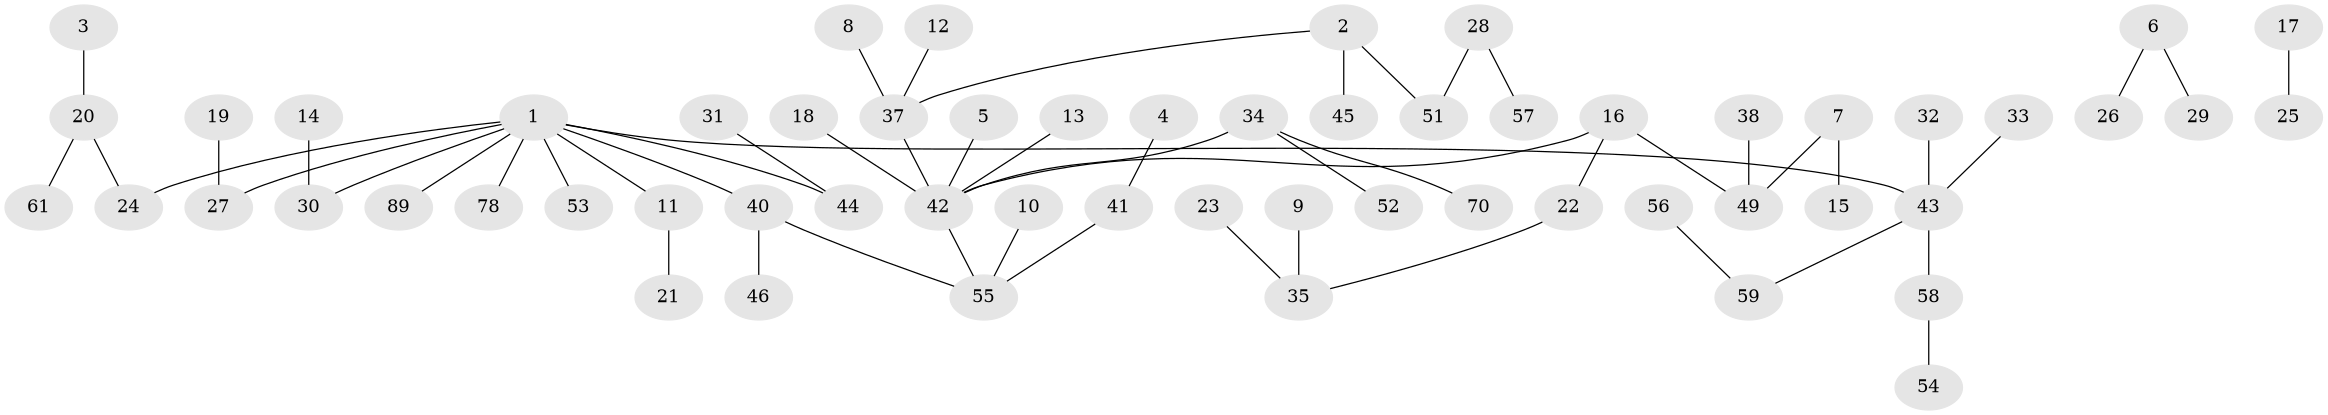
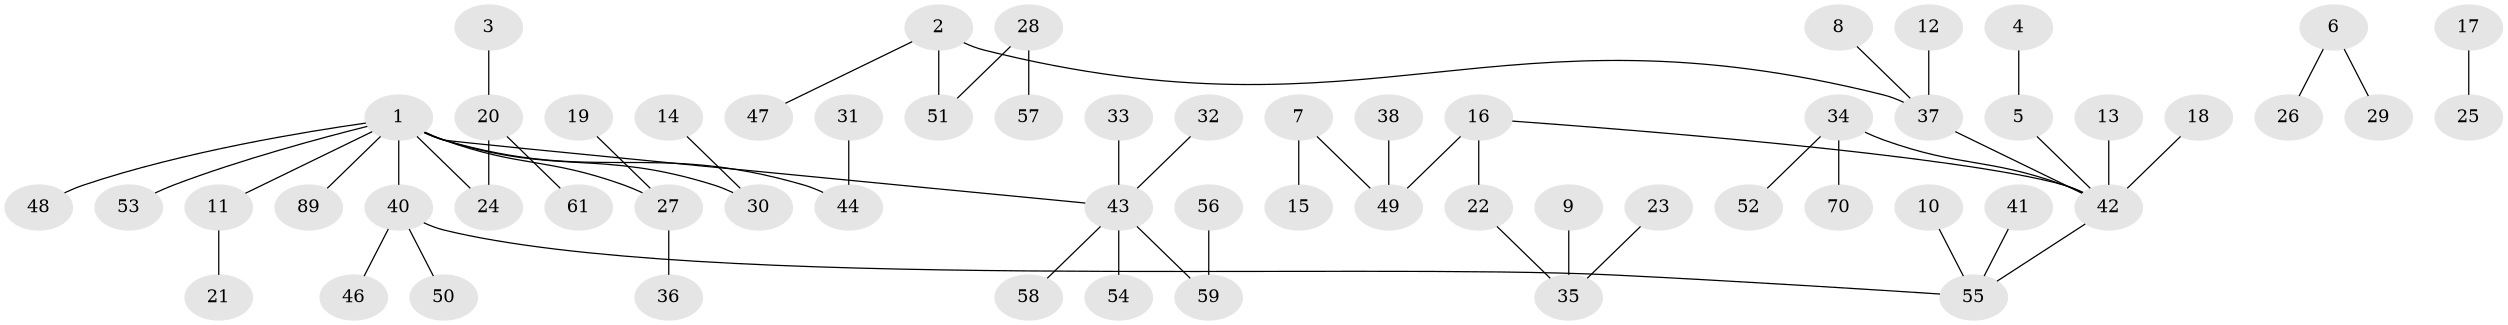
(1344, 118) -> (759, 118)
(1138, 168) -> (2019, 73)
(489, 208) -> (39, 208)
none -> (444, 298)
none -> (669, 298)
(1929, 343) -> (1119, 253)
